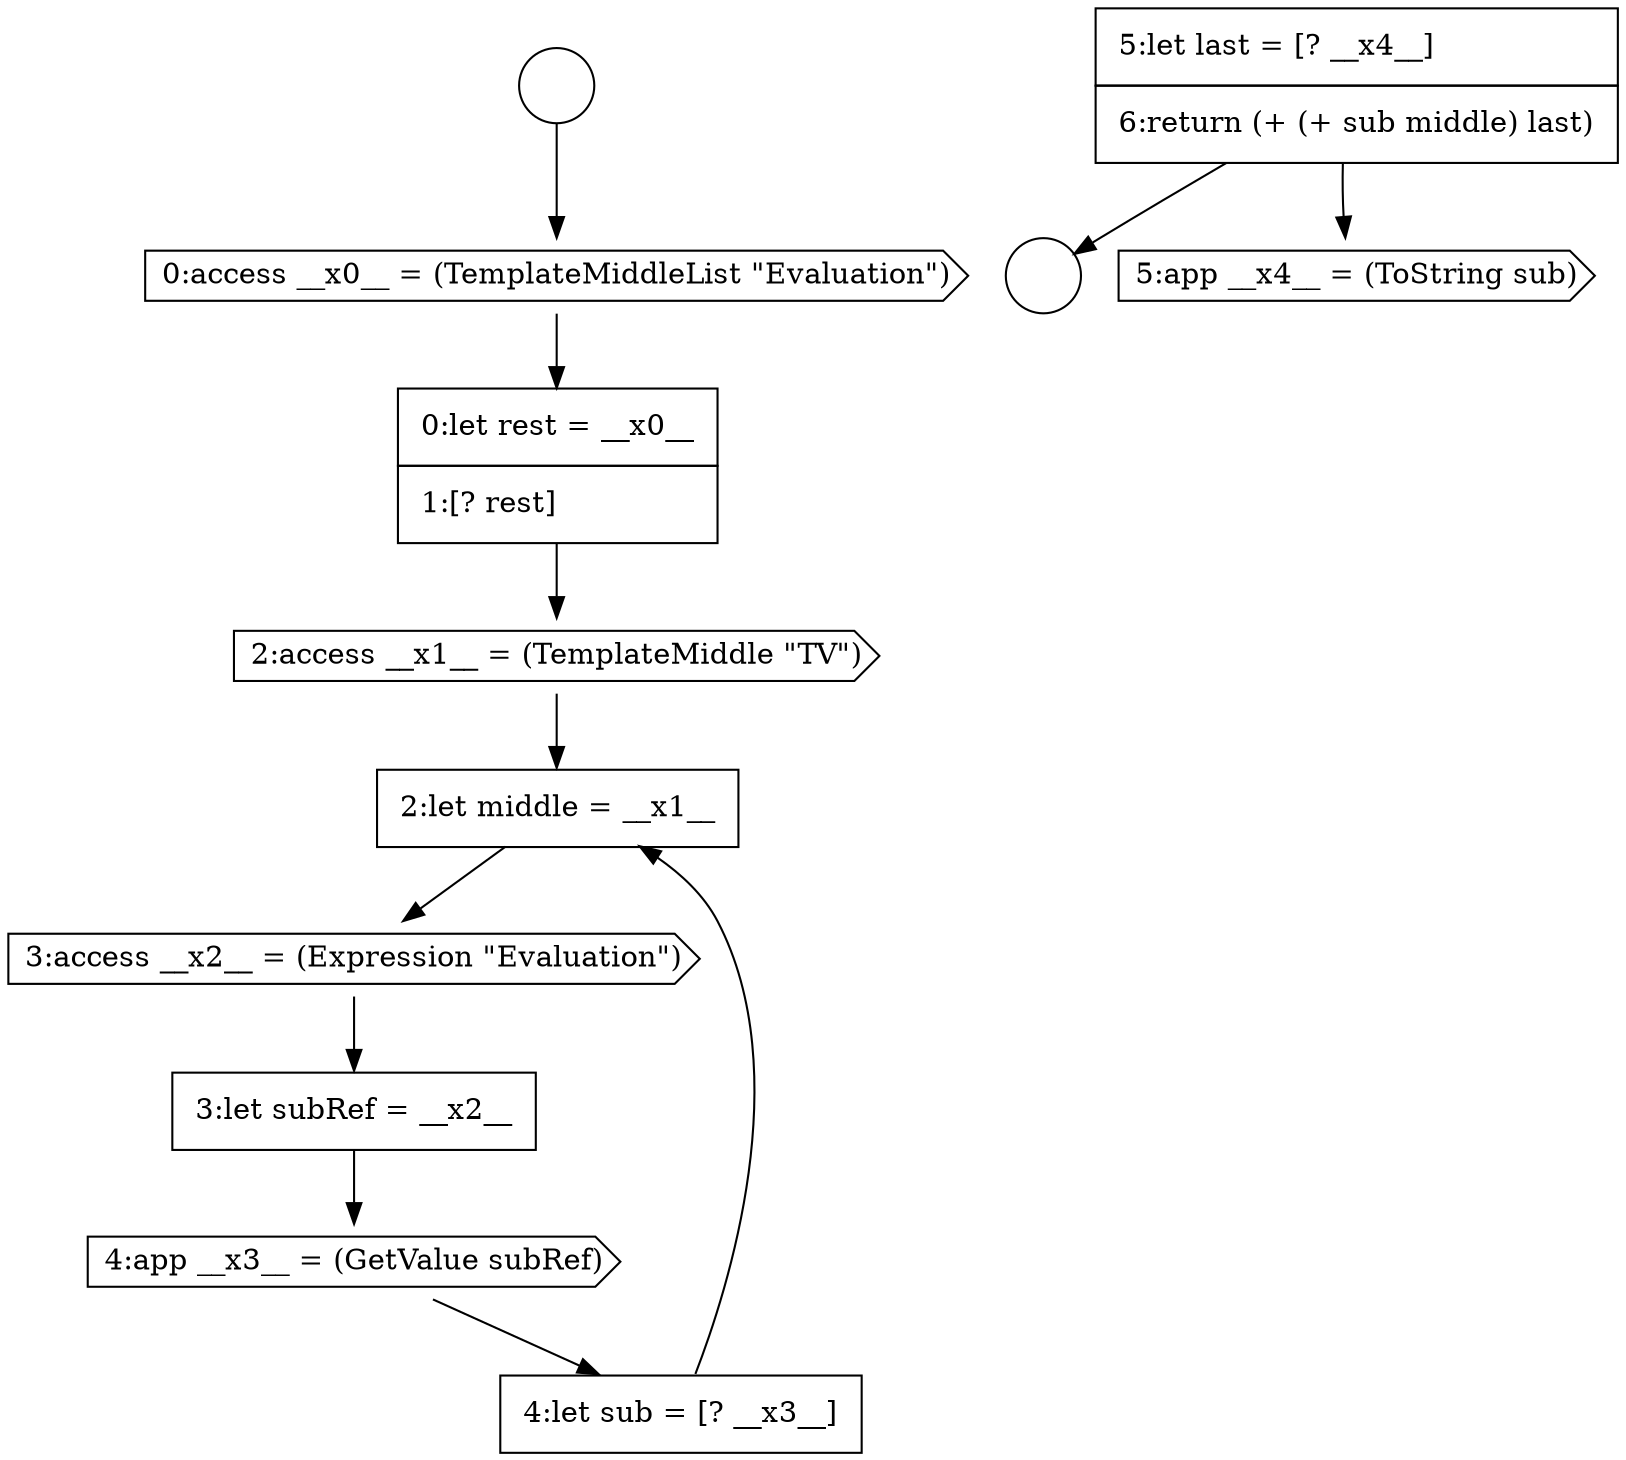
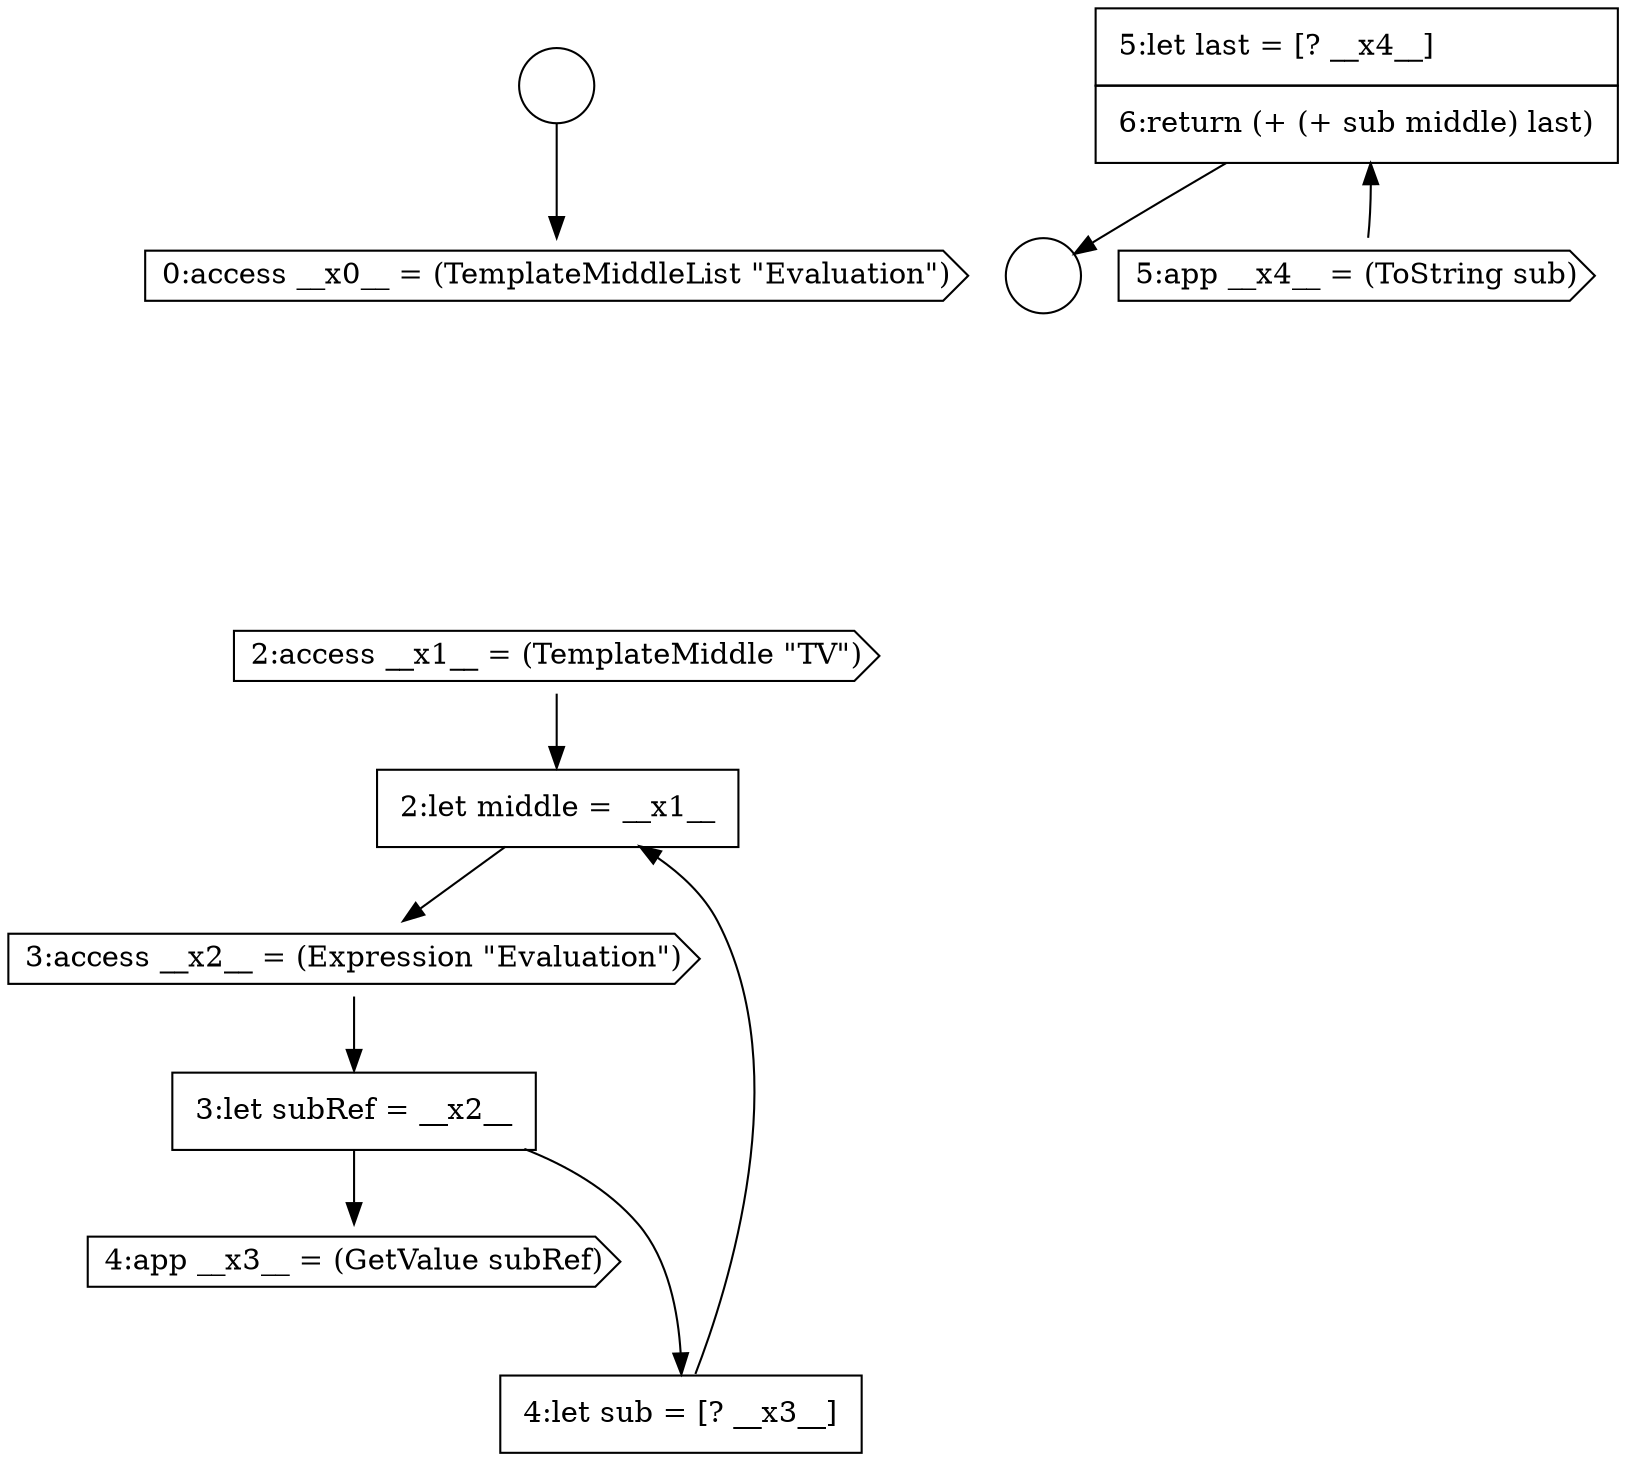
(1343, 190) -> (1370, 211)
(557, 466) -> none
(506, 1332) -> (638, 1224)
